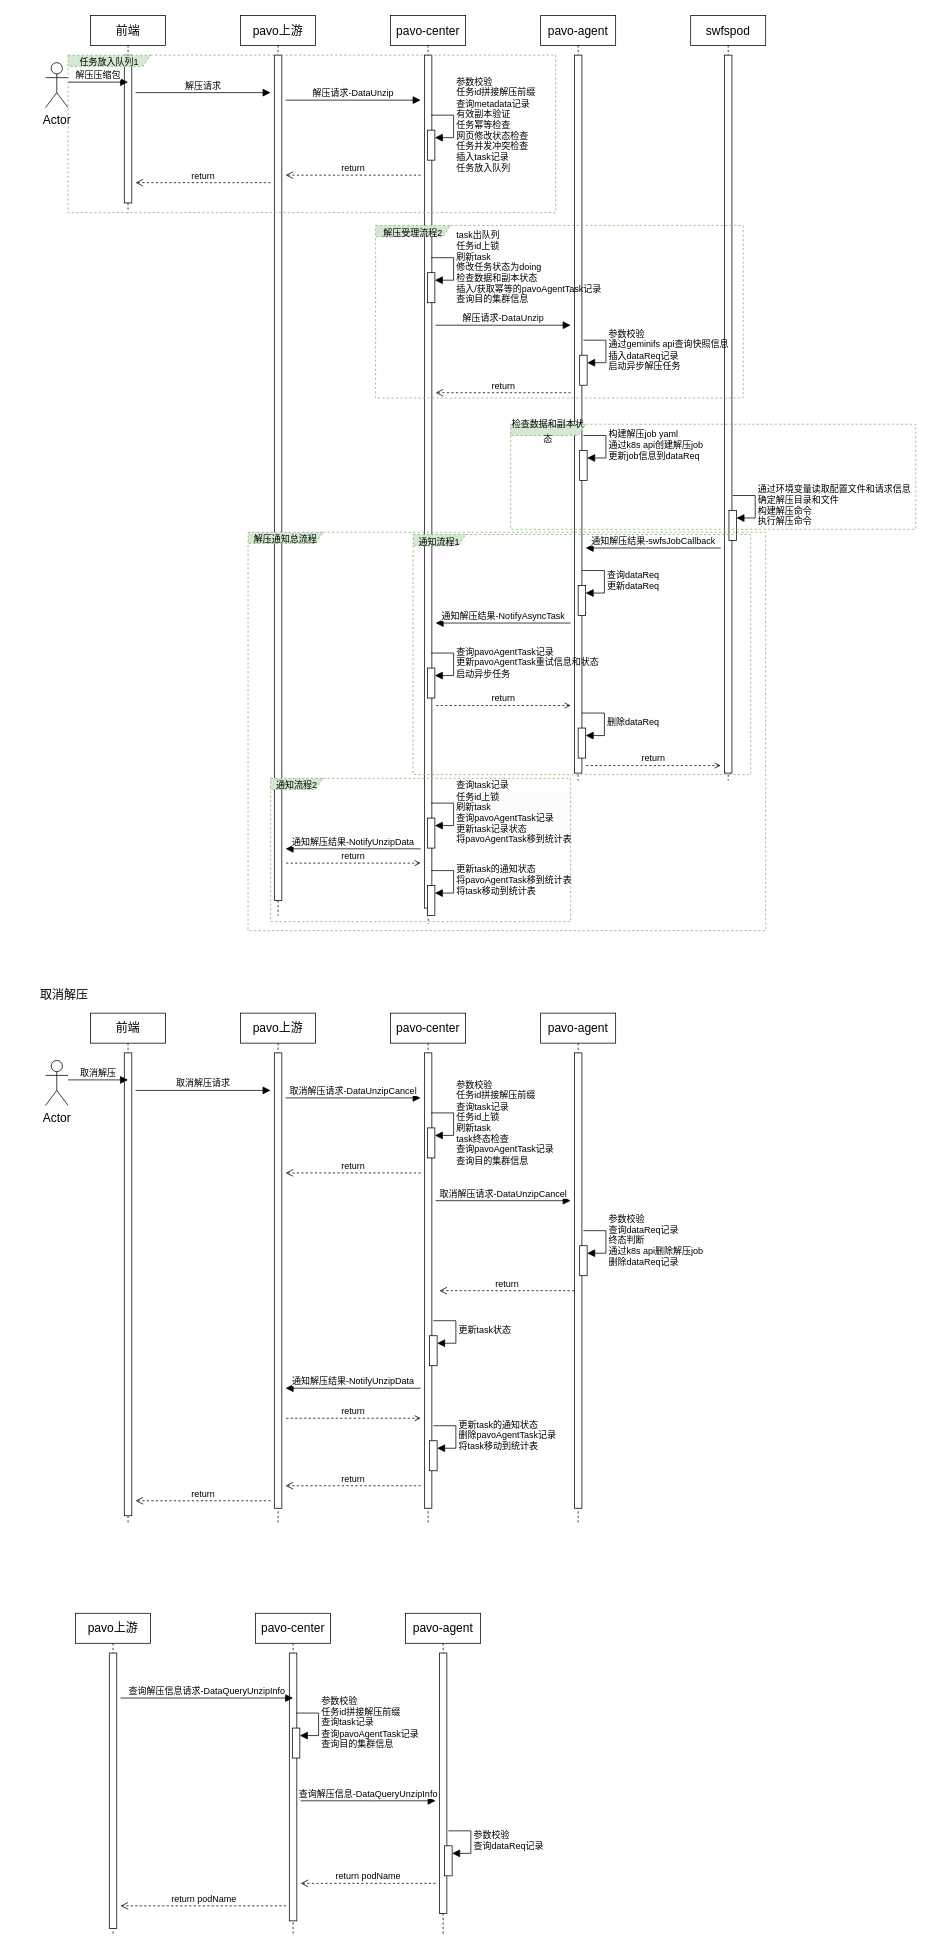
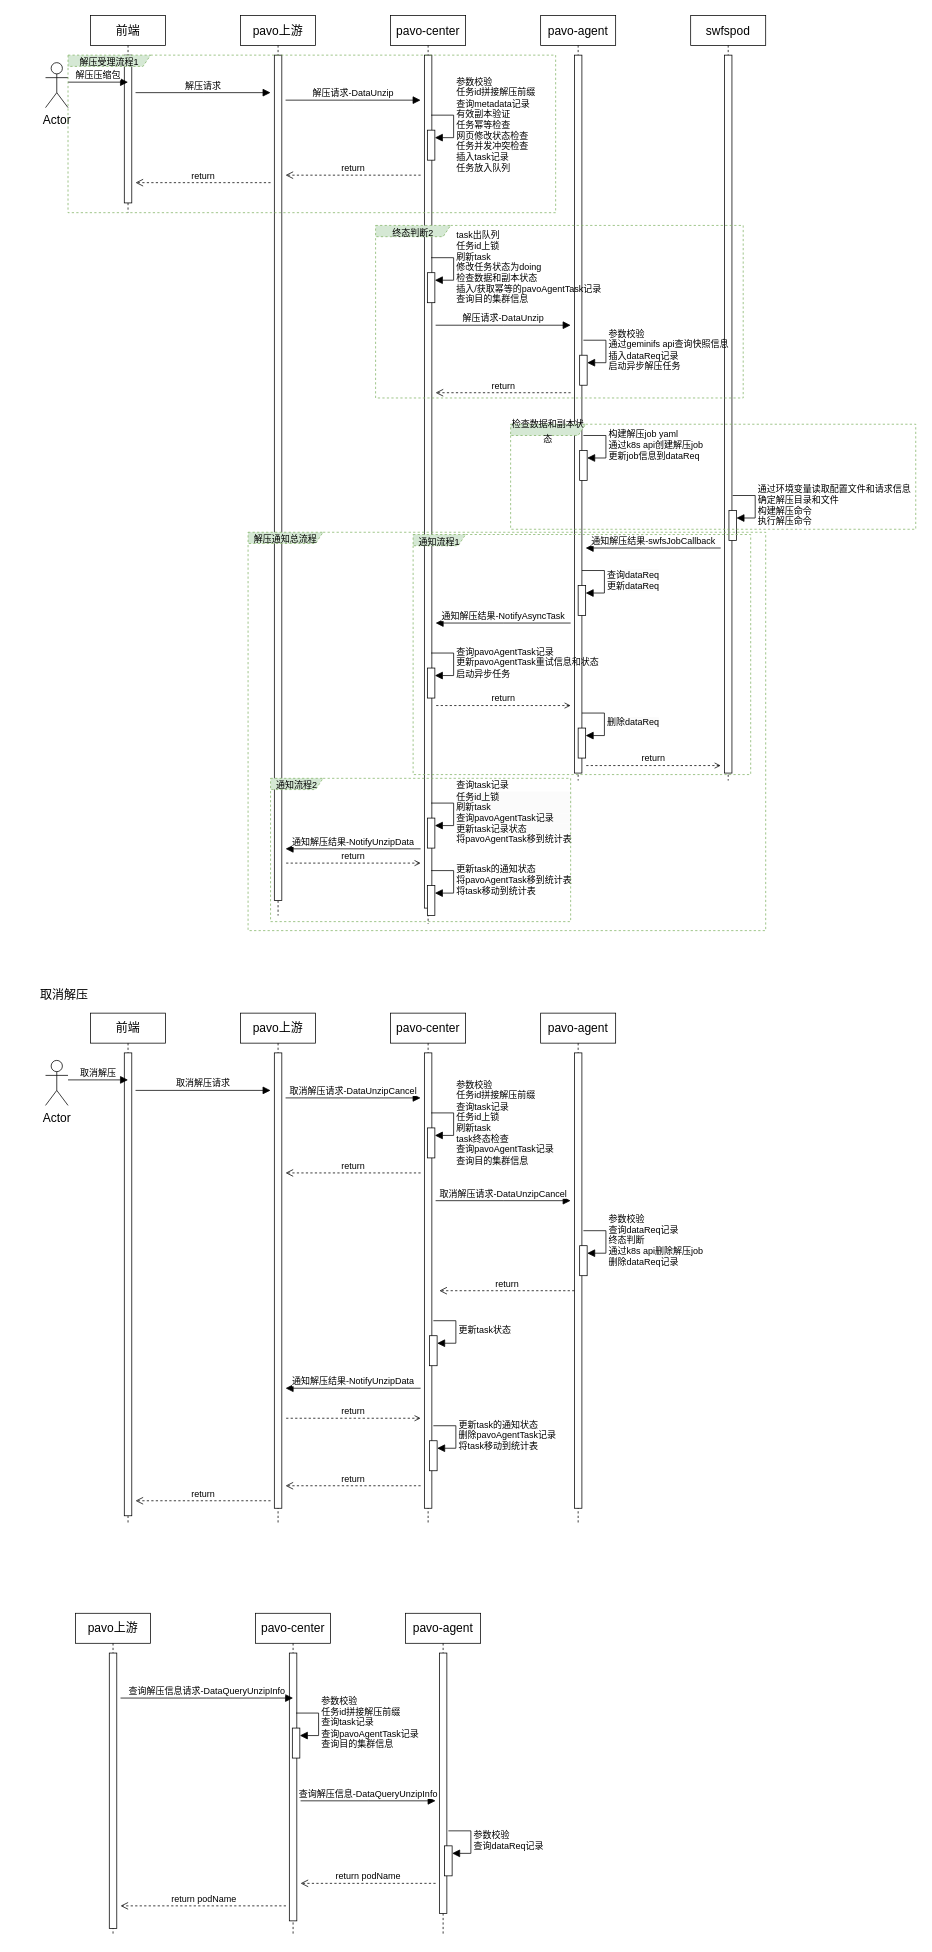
(109, 61) -> (109, 61)
(413, 231) -> (413, 231)
